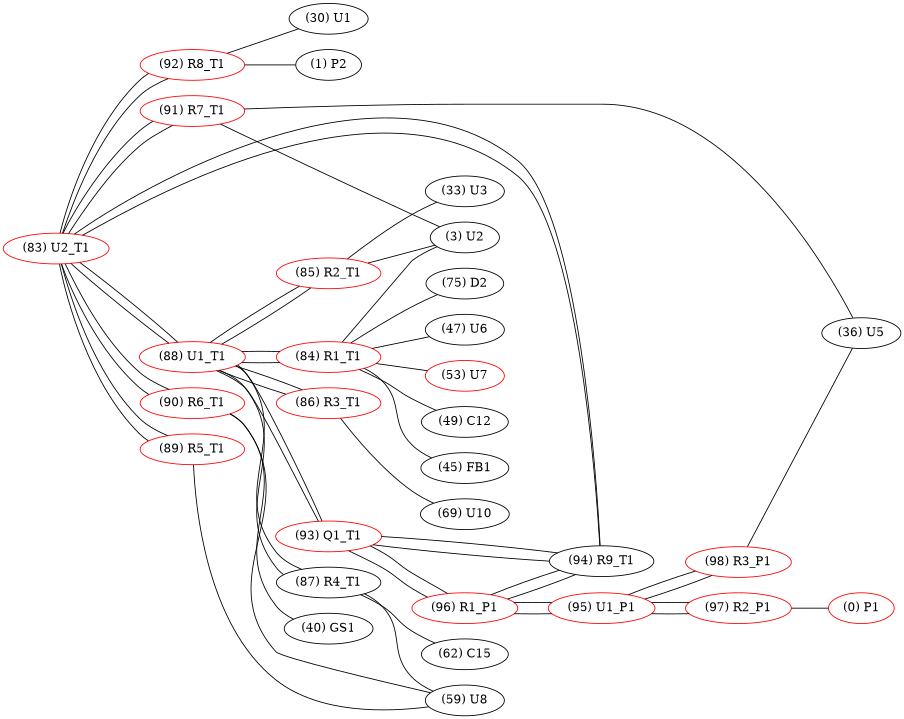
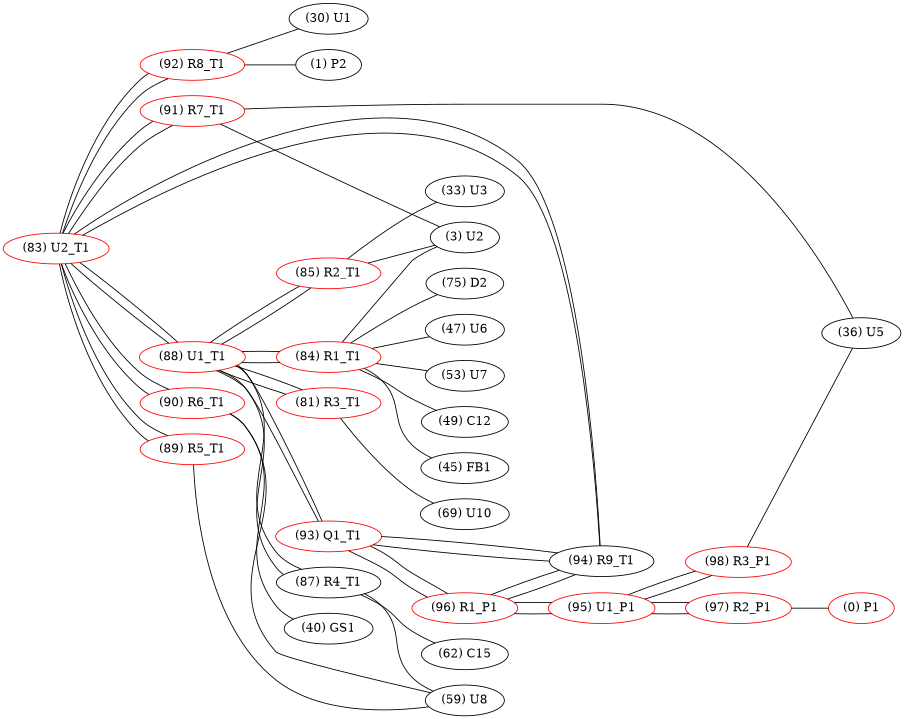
(465, 376) -> (465, 376)
(329, 403) -> (329, 403)
